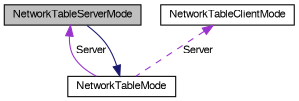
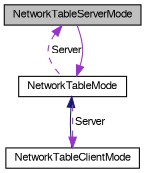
(105, 43) -> (82, 45)
(76, 60) -> (49, 56)
none -> (70, 128)
